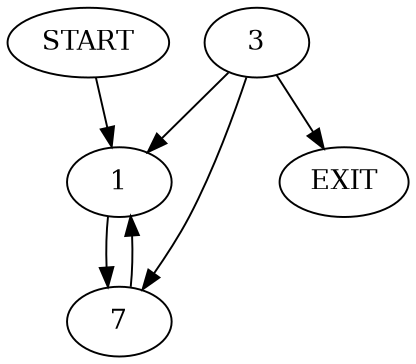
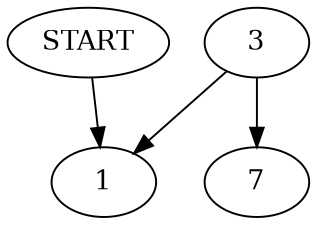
(344, 182) -> none
(106, 242) -> none
(132, 261) -> none
